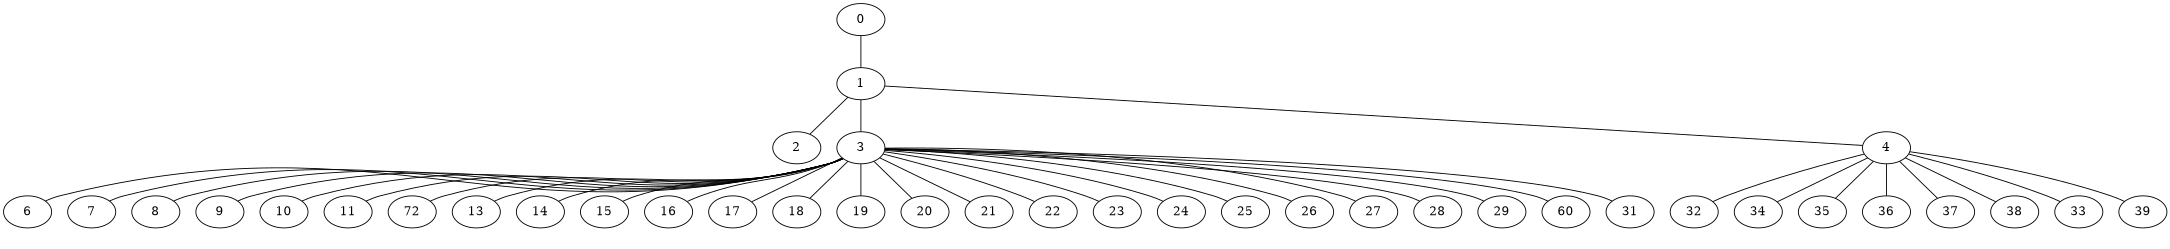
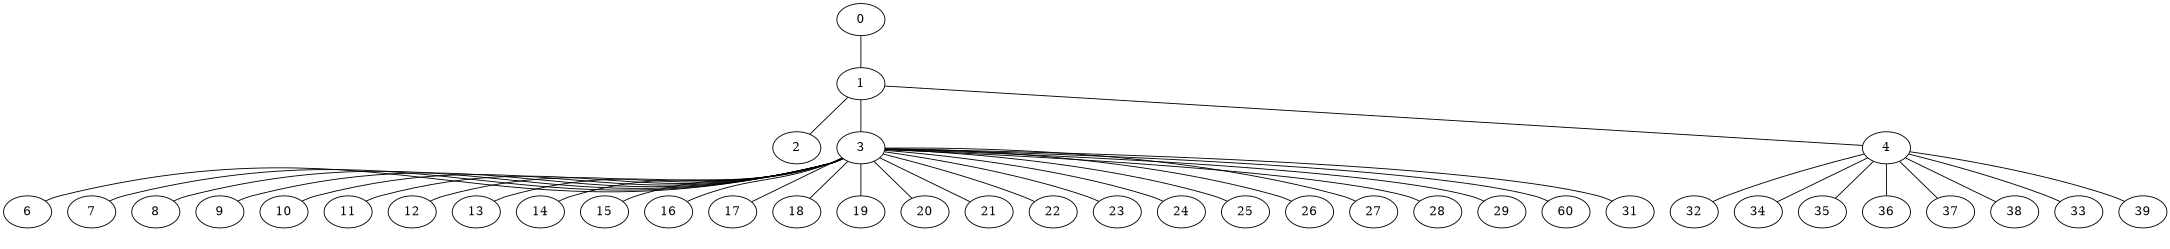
(412, 212) -> (412, 212)
